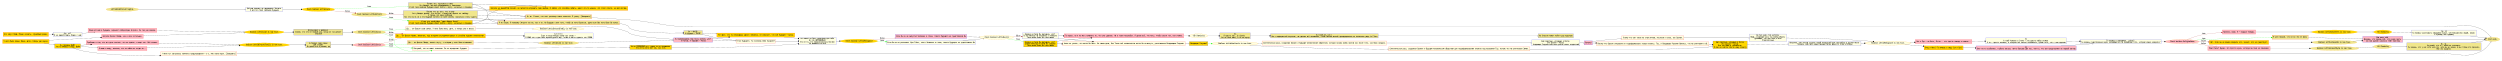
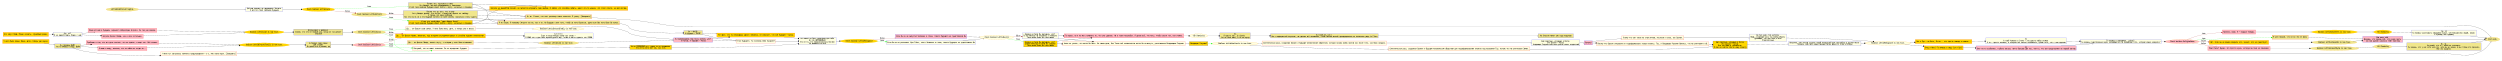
(1556, 36) -> (1556, 36)
(75, 39) -> (91, 35)
(1944, 42) -> (1944, 42)
(68, 46) -> (68, 46)
